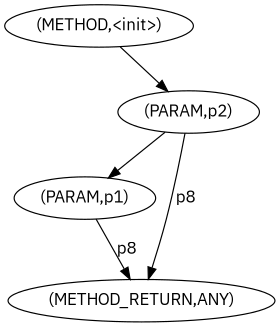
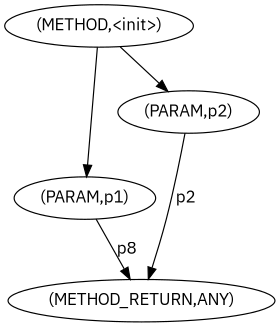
(141, 151) -> (92, 106)
(186, 198) -> (186, 198)
